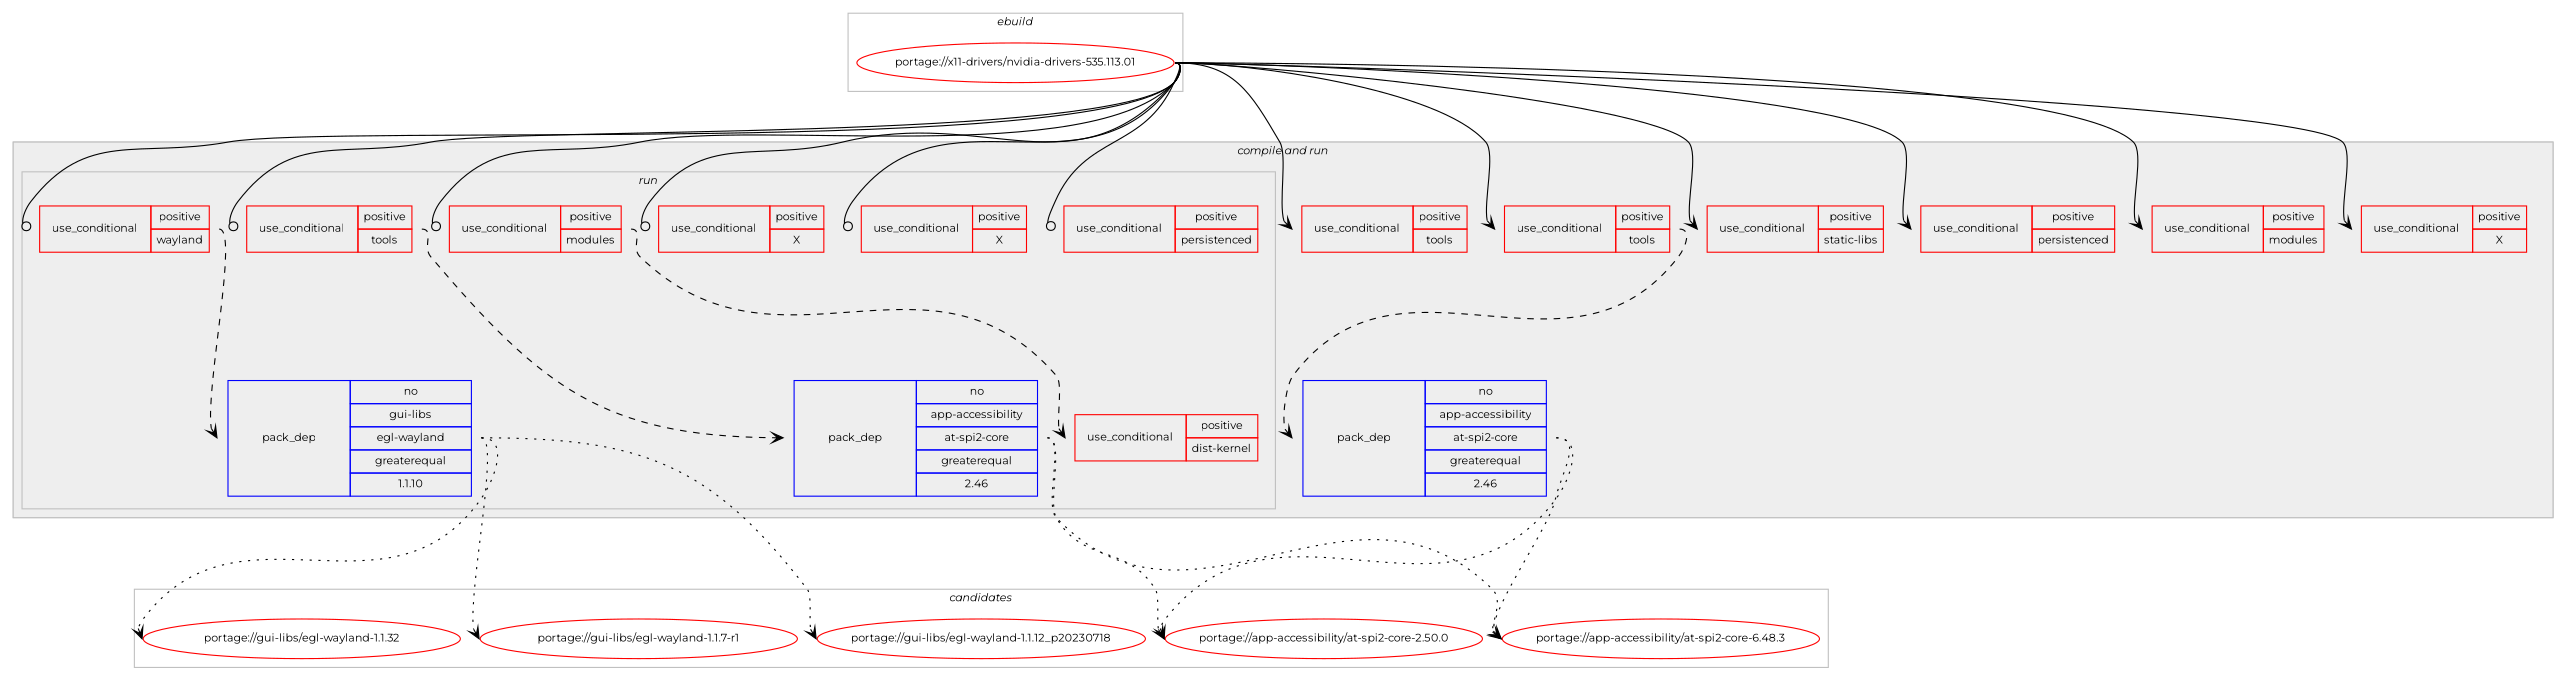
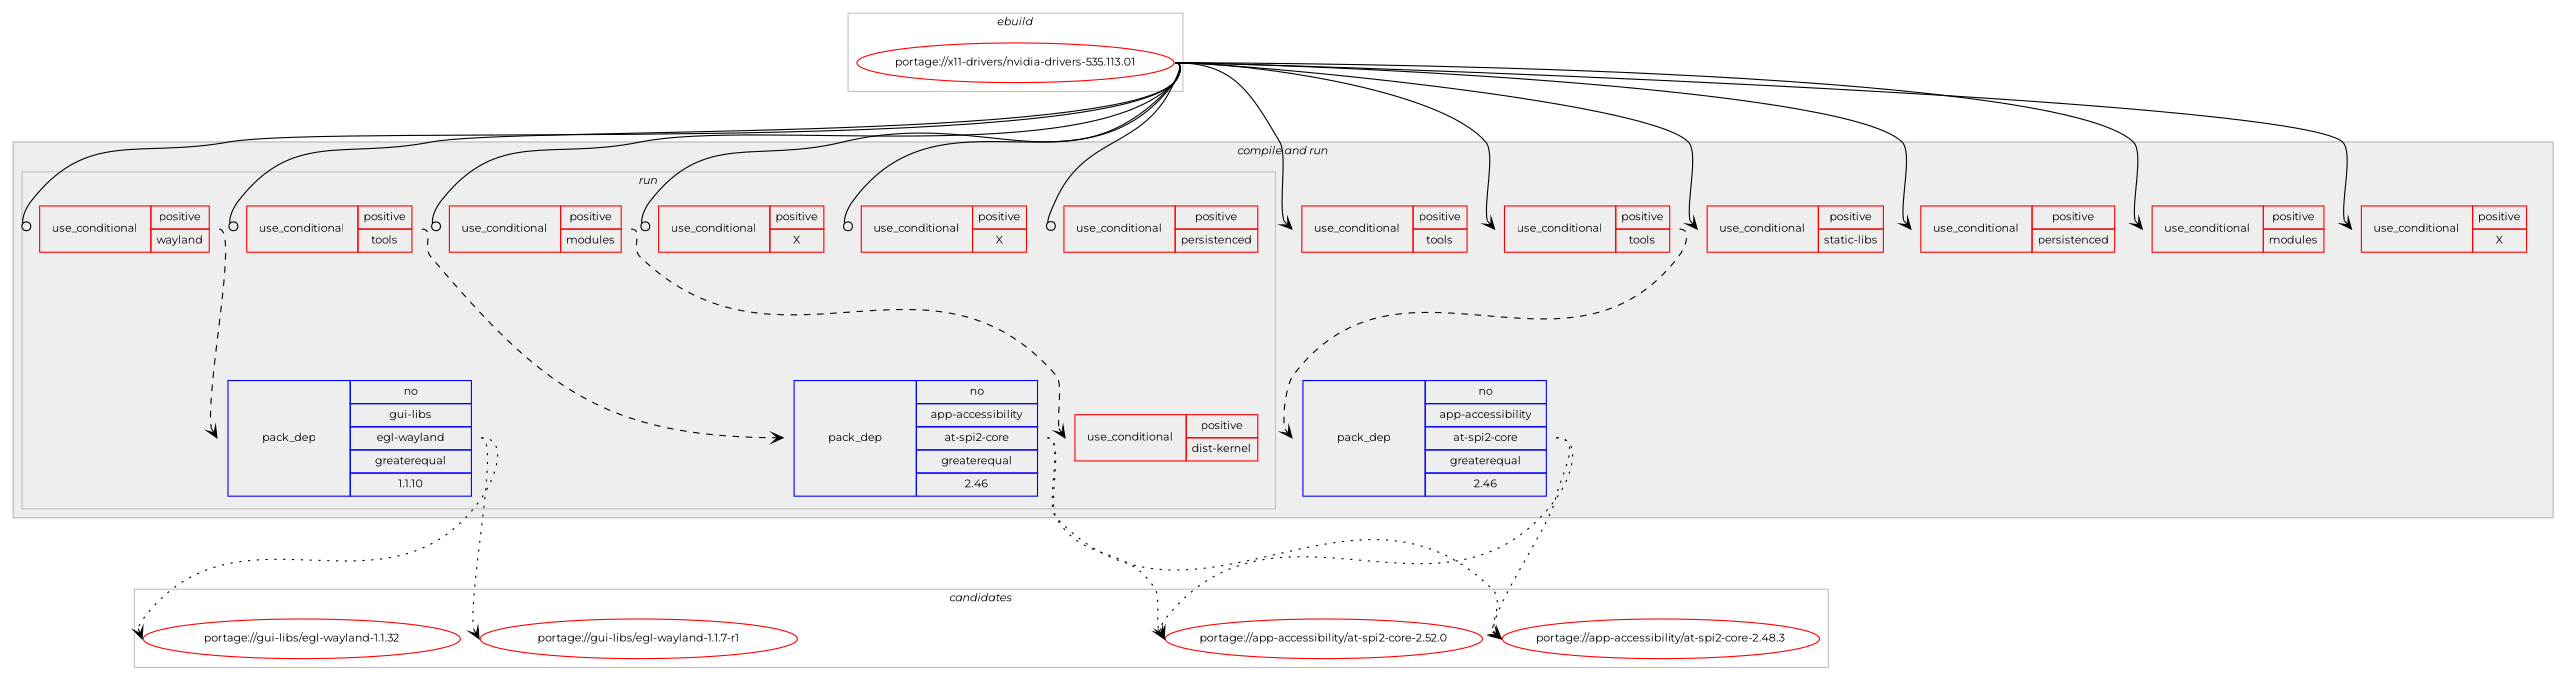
(981, 639) -> none
(1324, 639) -> (1324, 639)
(1661, 639) -> (1661, 639)
